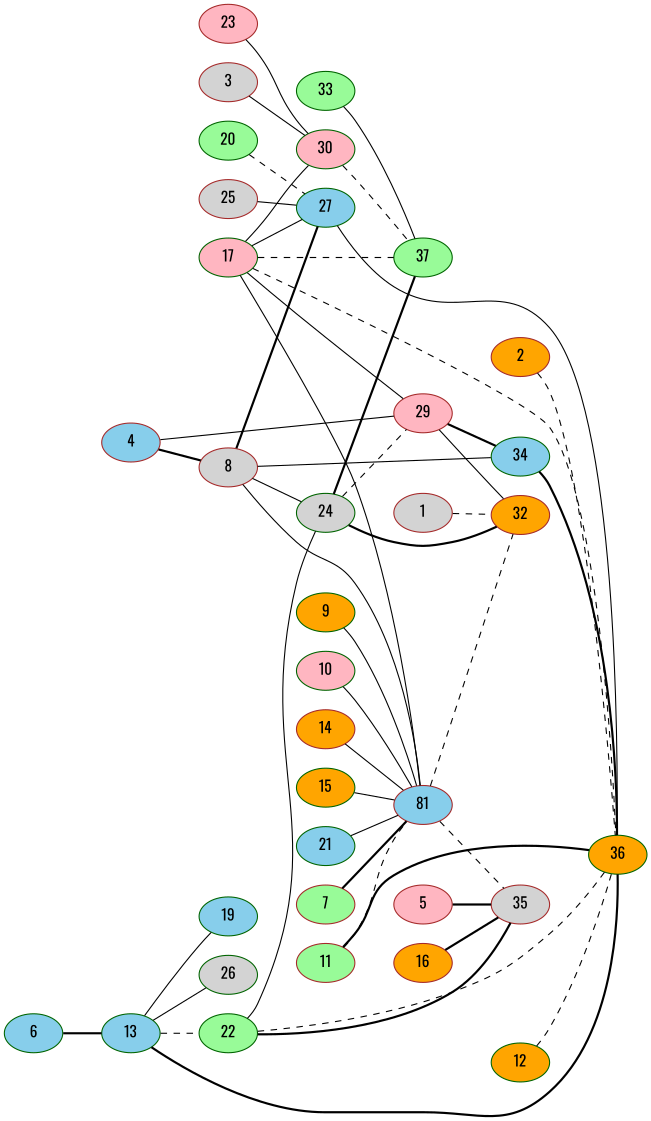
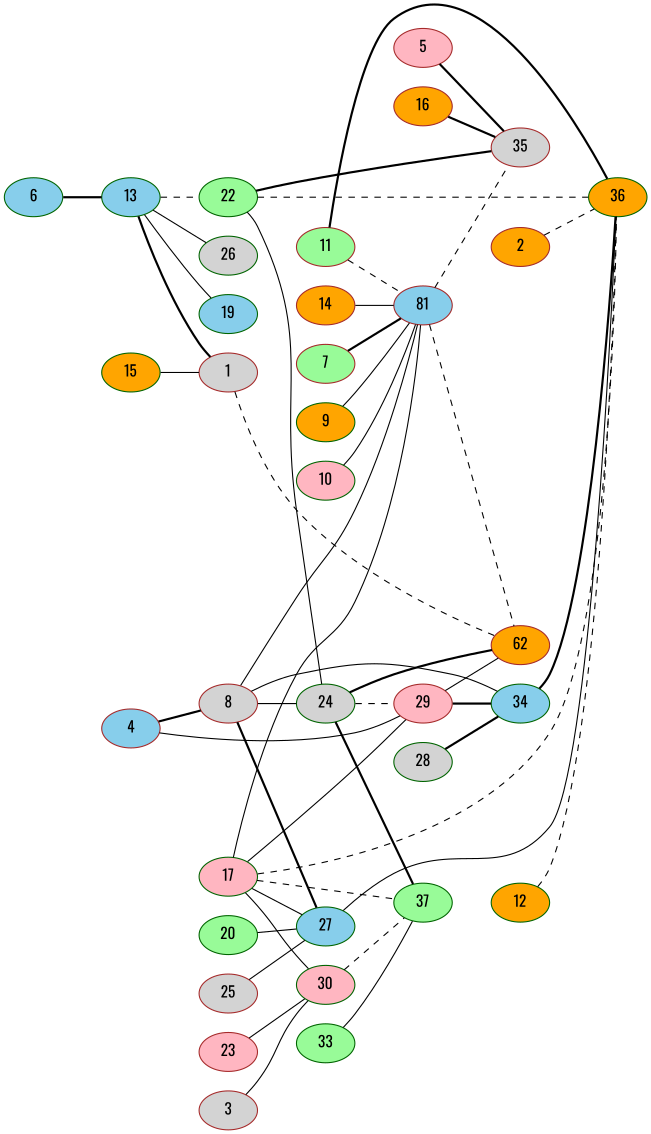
(277, 174) -> (269, 932)
(520, 515) -> (520, 645)
none -> (423, 762)
(374, 796) -> (180, 373)
(326, 846) -> none
(464, 1114) -> (169, 290)
